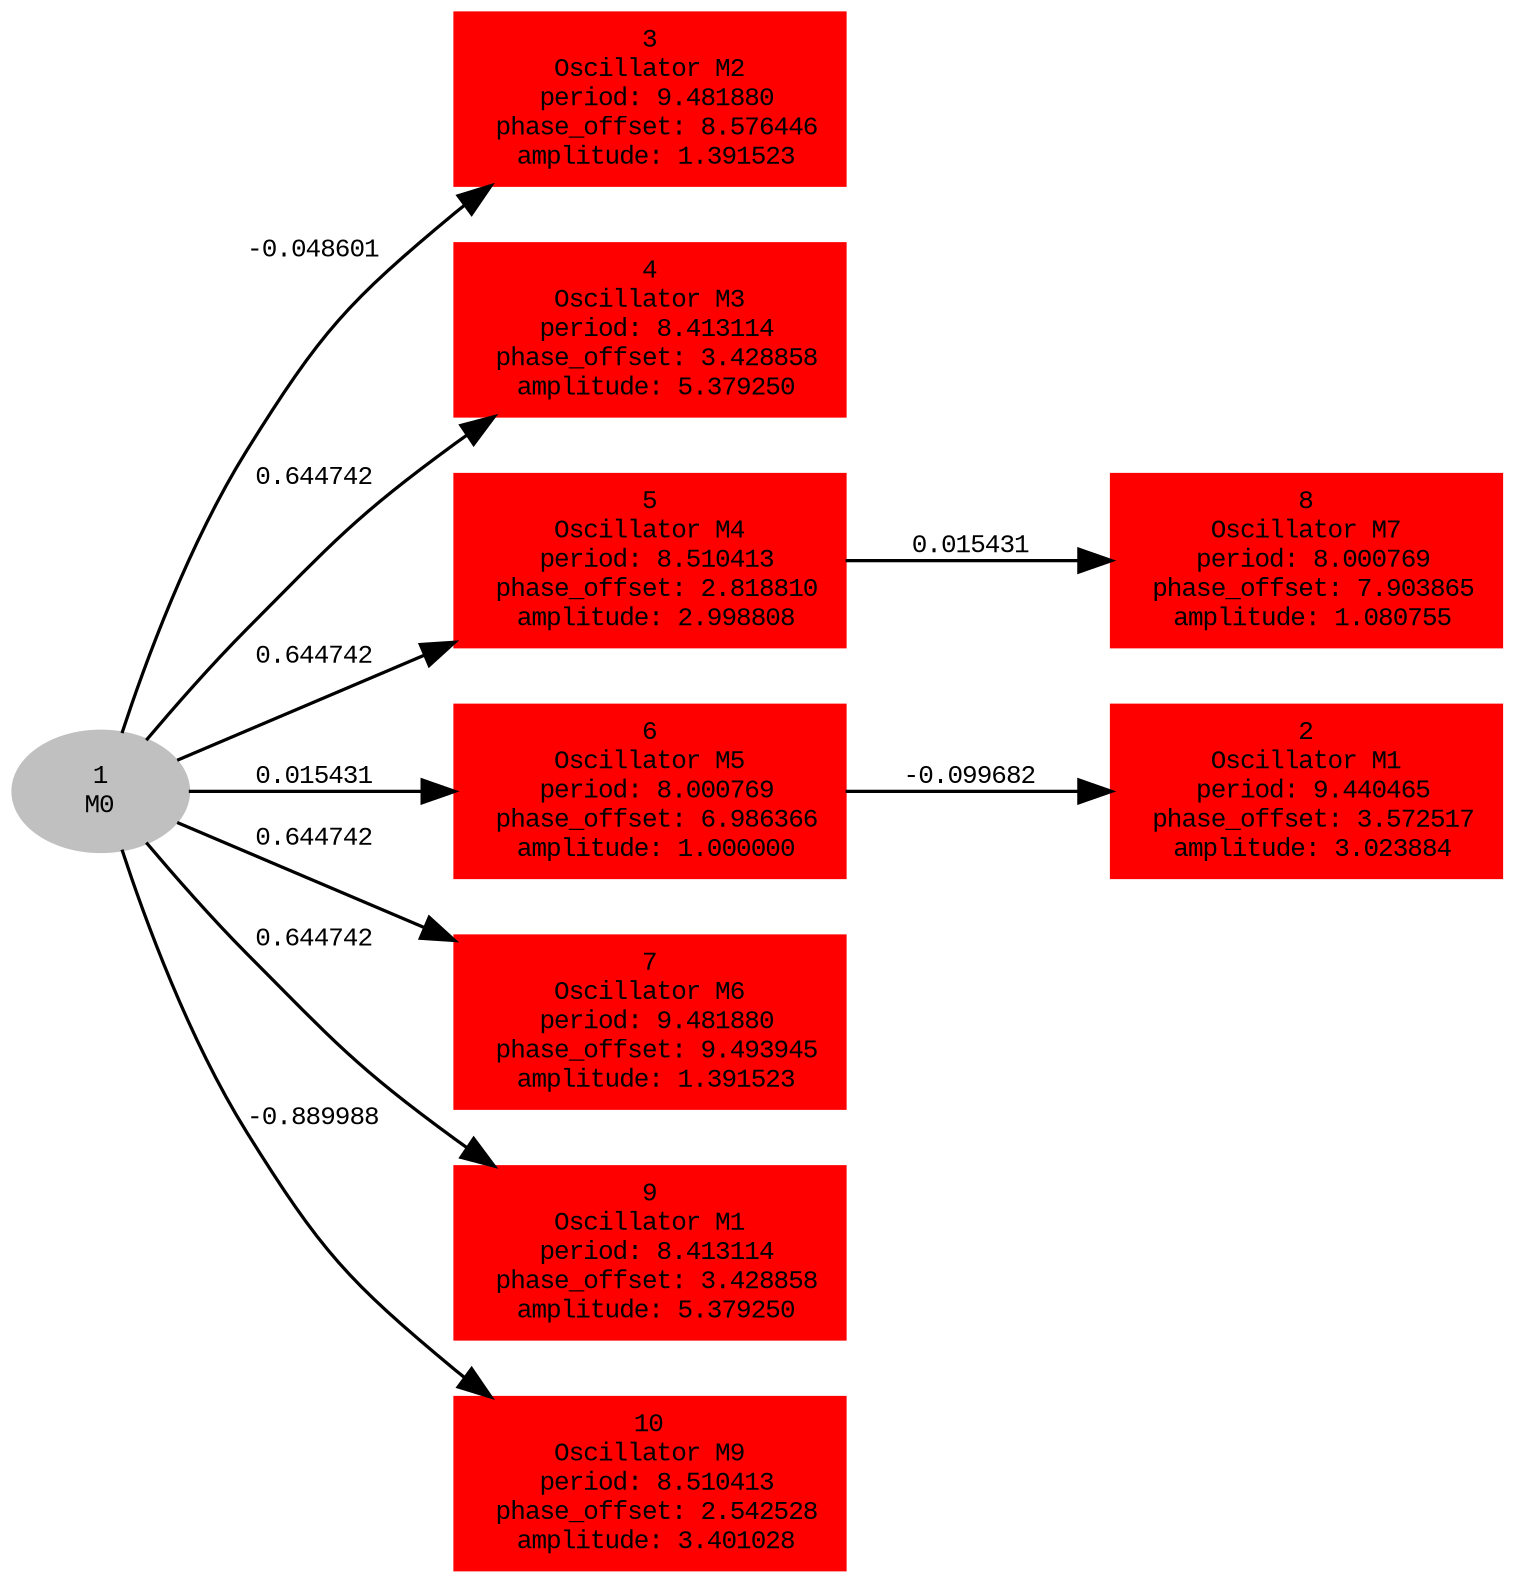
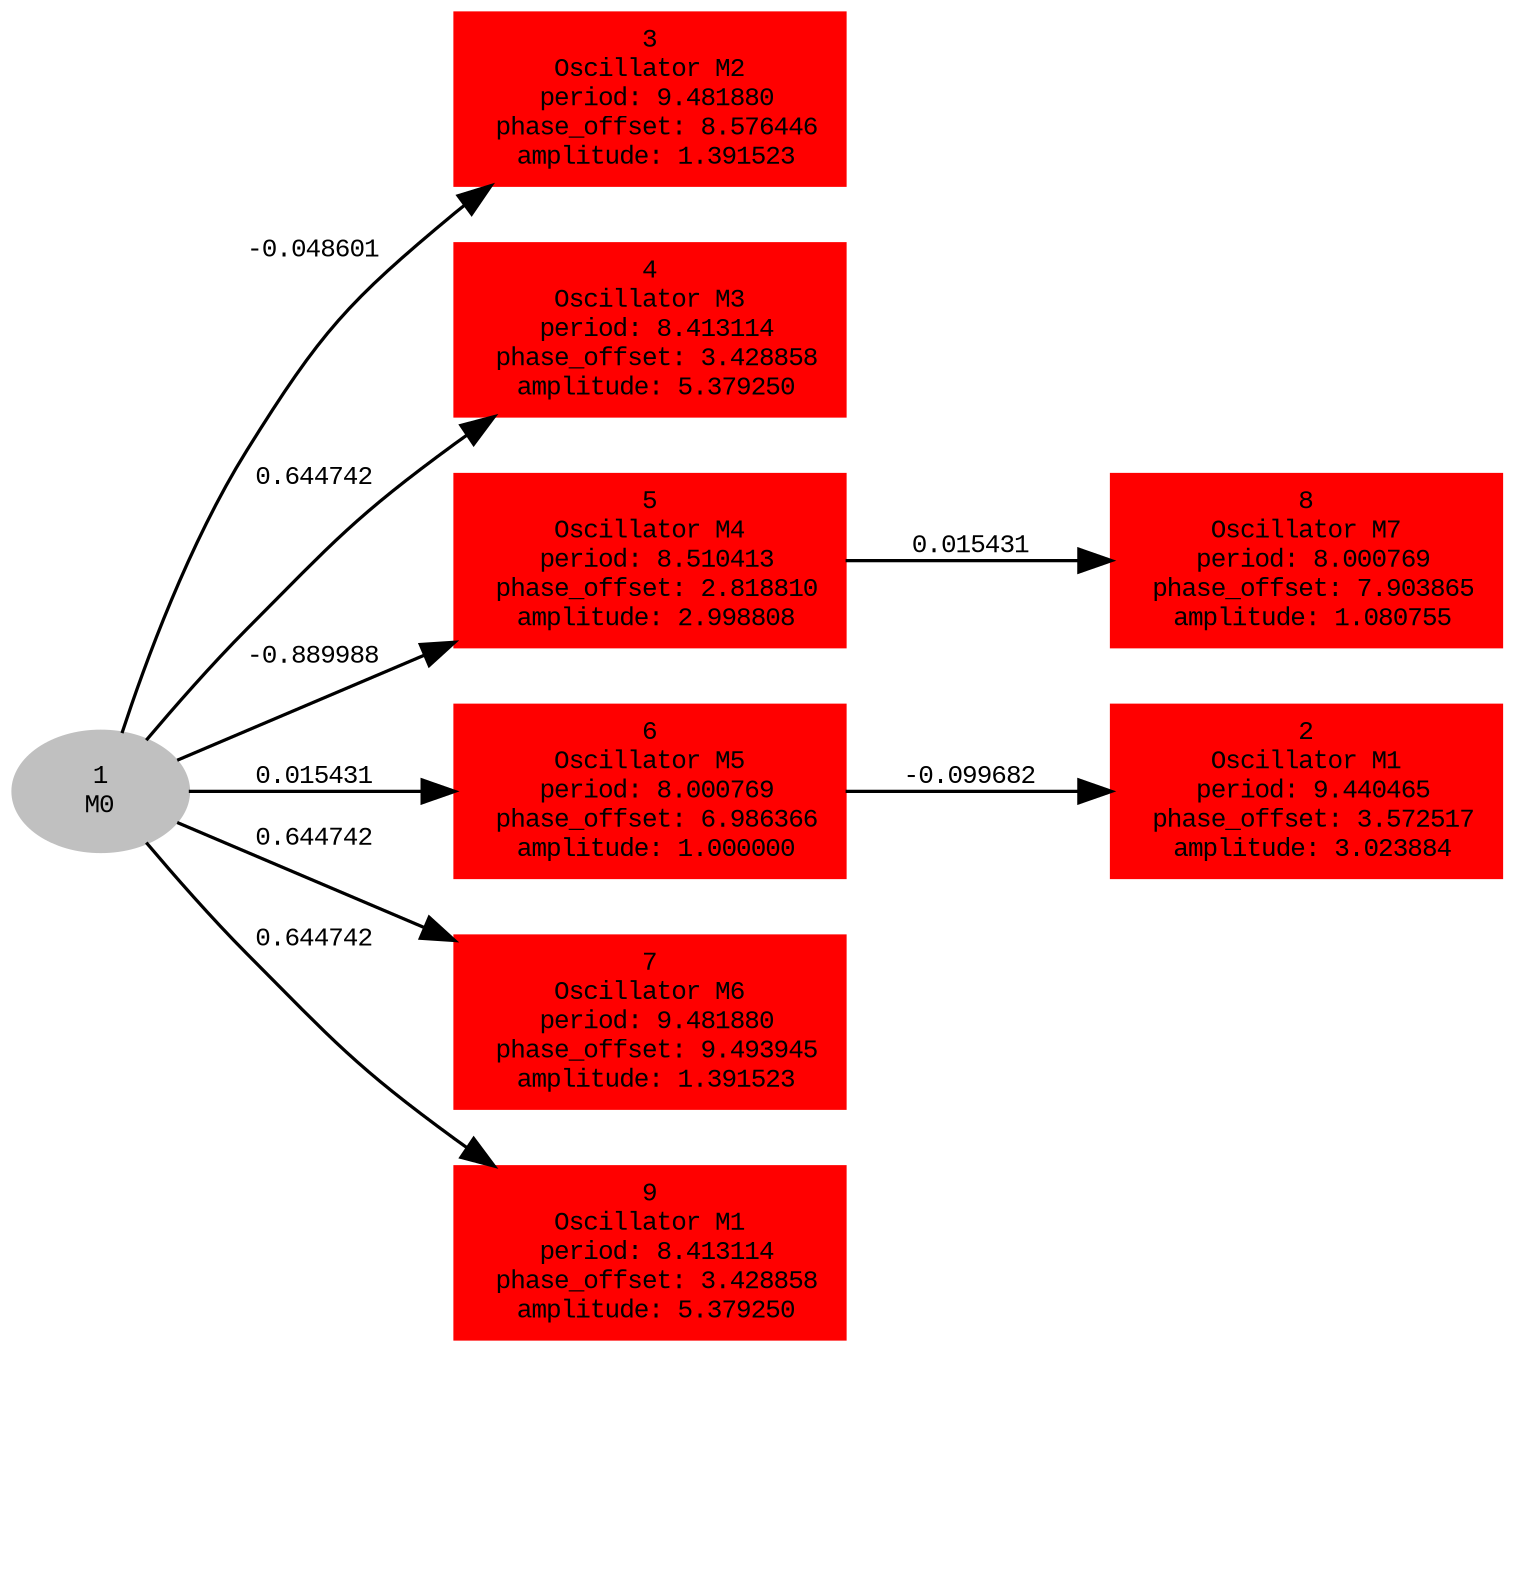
(322, 656) -> (322, 656)
(650, 1484) -> none
